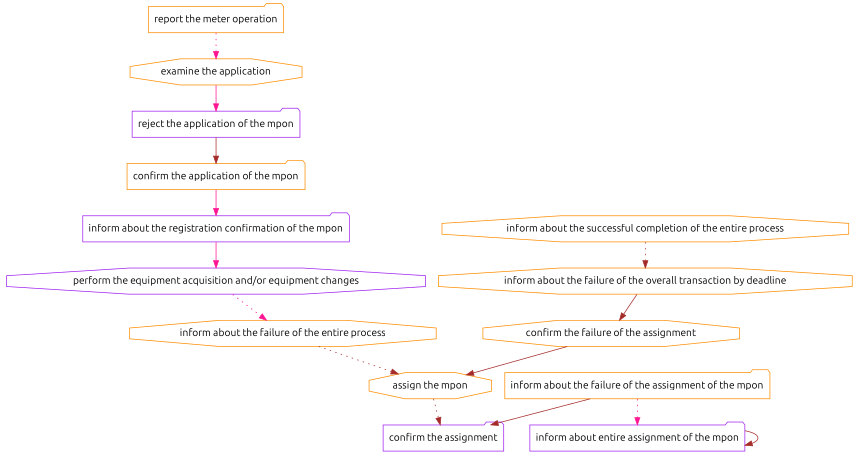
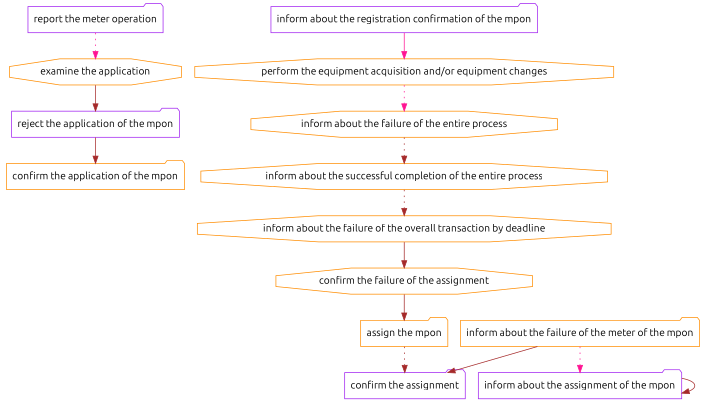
(216, 20) -> (96, 20)
(216, 94) -> (96, 94)
(216, 199) -> none
(216, 281) -> (404, 72)
(355, 359) -> (404, 147)
(430, 386) -> (404, 333)
(637, 386) -> (580, 333)
(637, 438) -> (580, 386)
